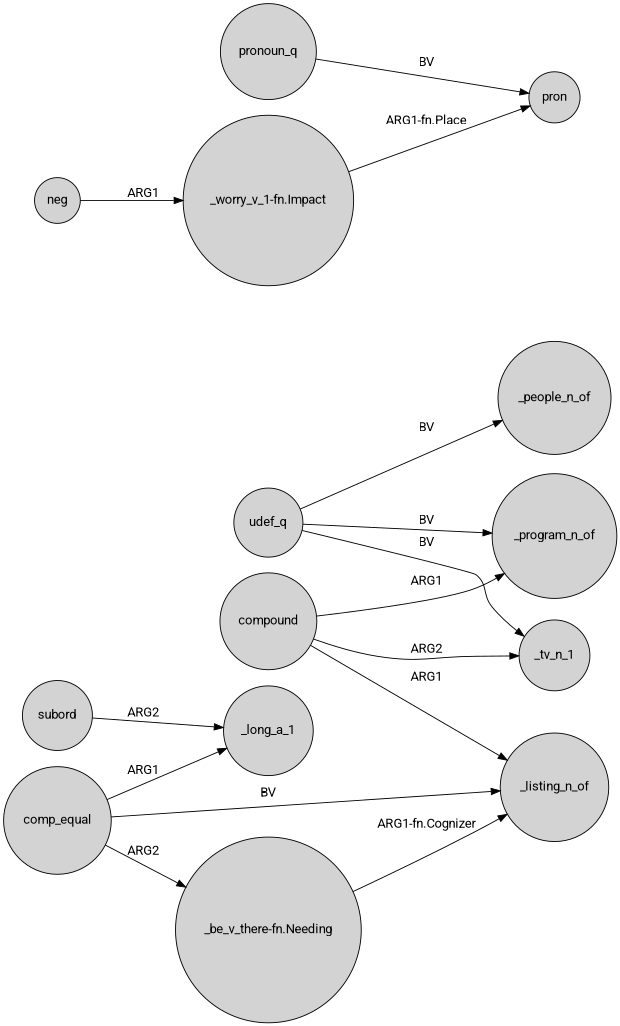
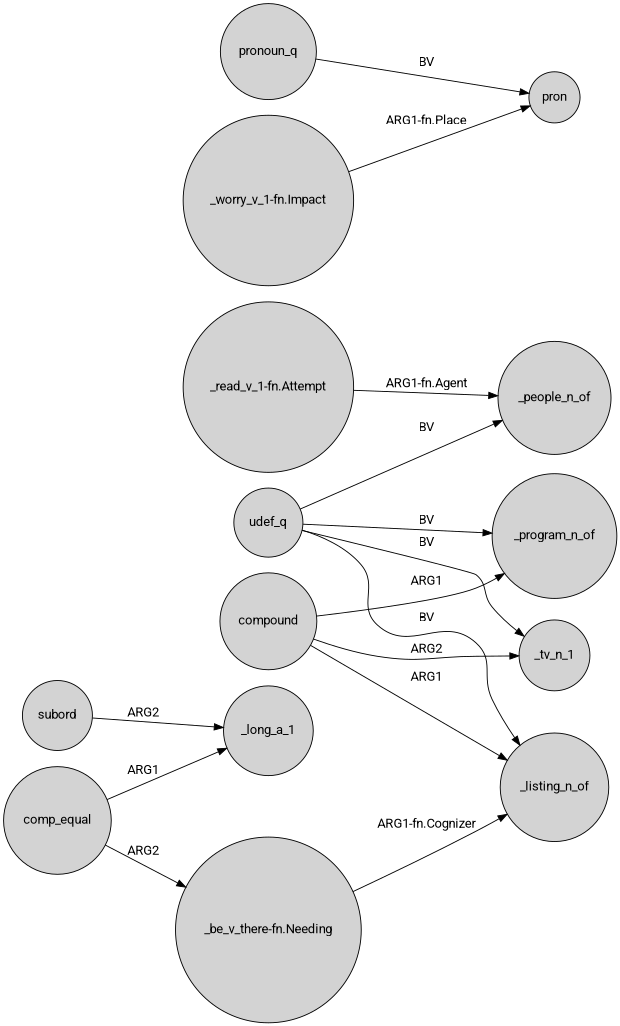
(57, 201) -> none
none -> (268, 387)
(301, 804) -> (412, 636)
